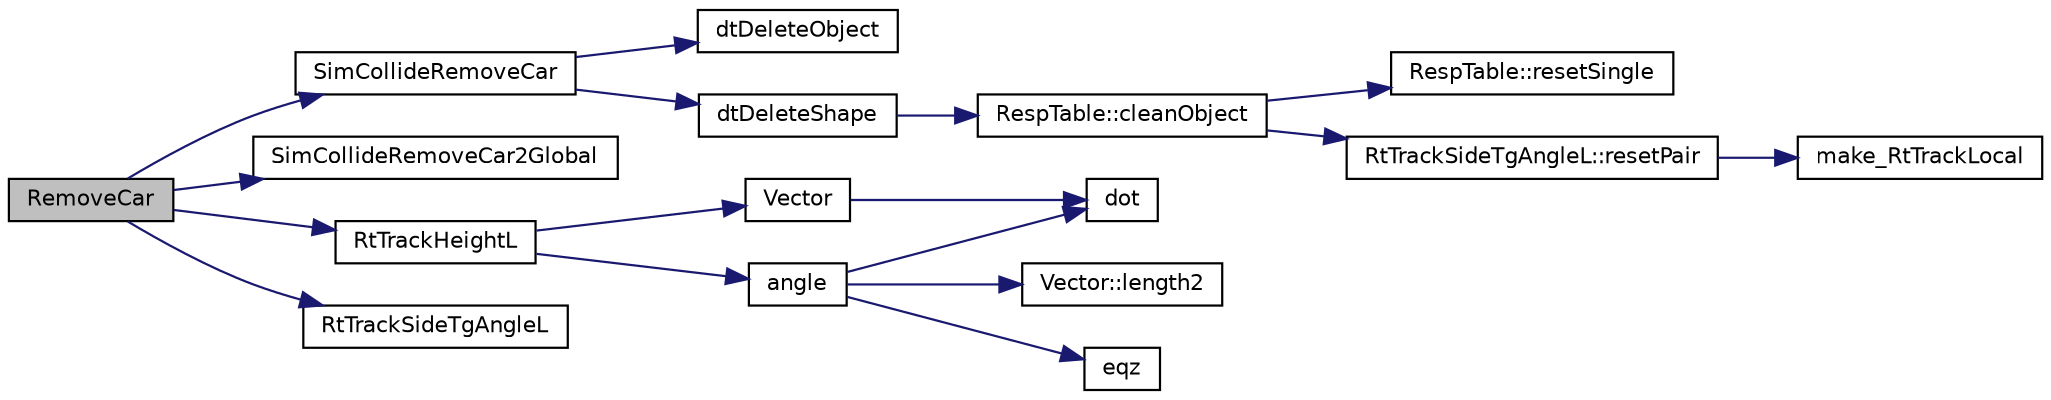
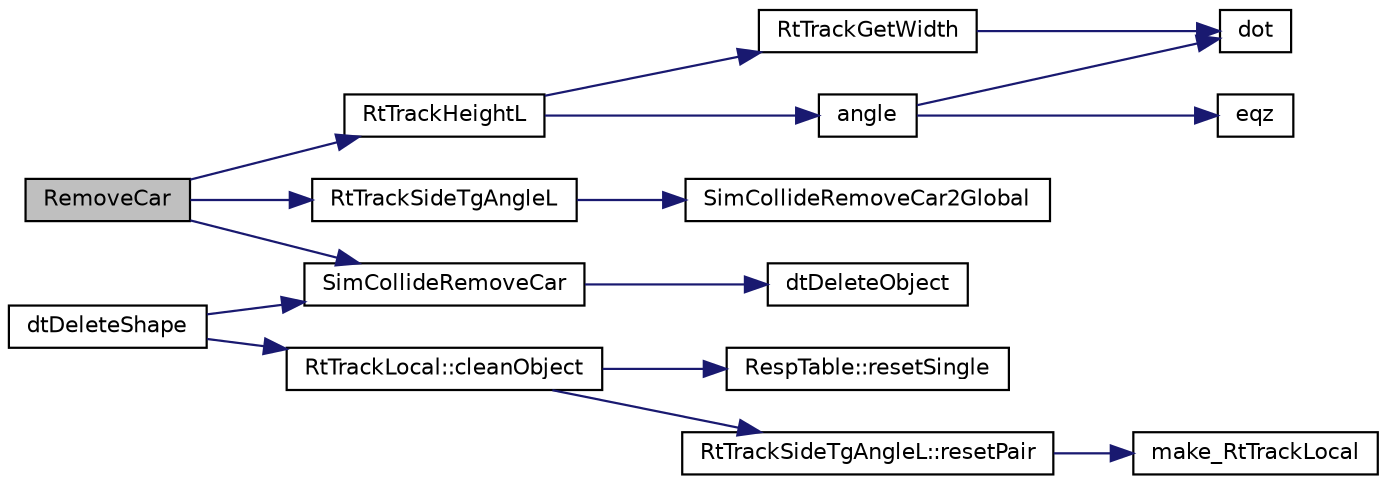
(626, 96) -> (244, 310)
(1122, 116) -> (444, 369)
(207, 186) -> (620, 200)
(798, 200) -> (868, 31)
(1122, 284) -> none
